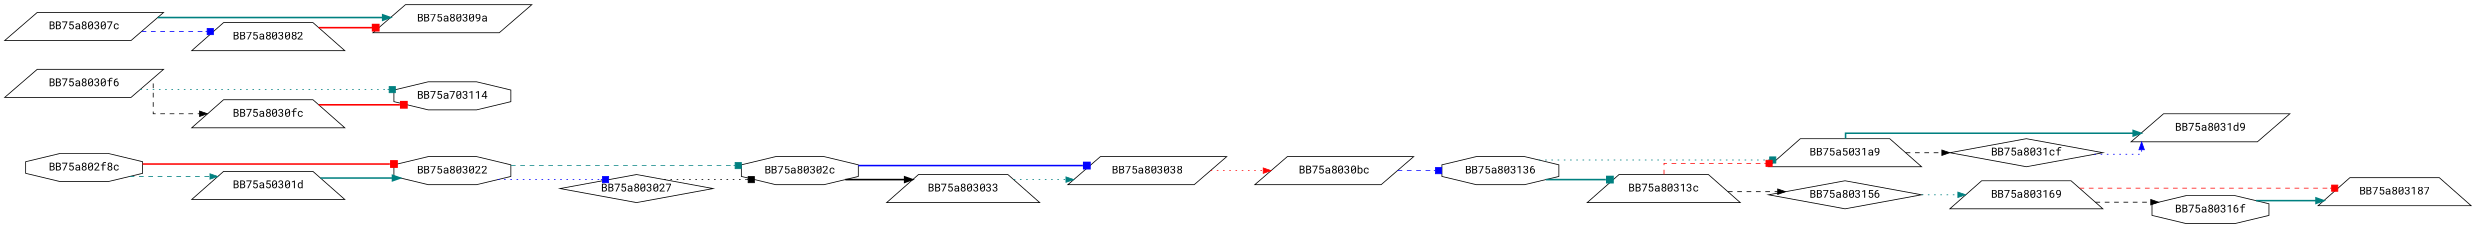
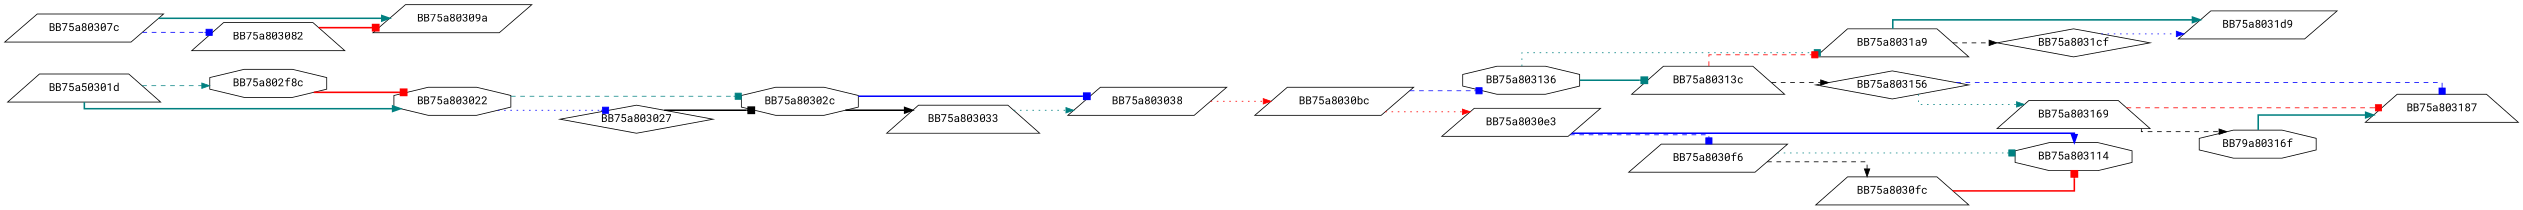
none -> (2201, 83)
(452, 96) -> (2074, 157)
none -> (1521, 122)
(1845, 153) -> (1892, 43)
(170, 176) -> (172, 86)
(705, 180) -> (705, 110)
(2210, 210) -> (2258, 144)
